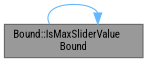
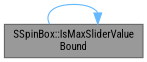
(74, 41) -> (74, 41)
